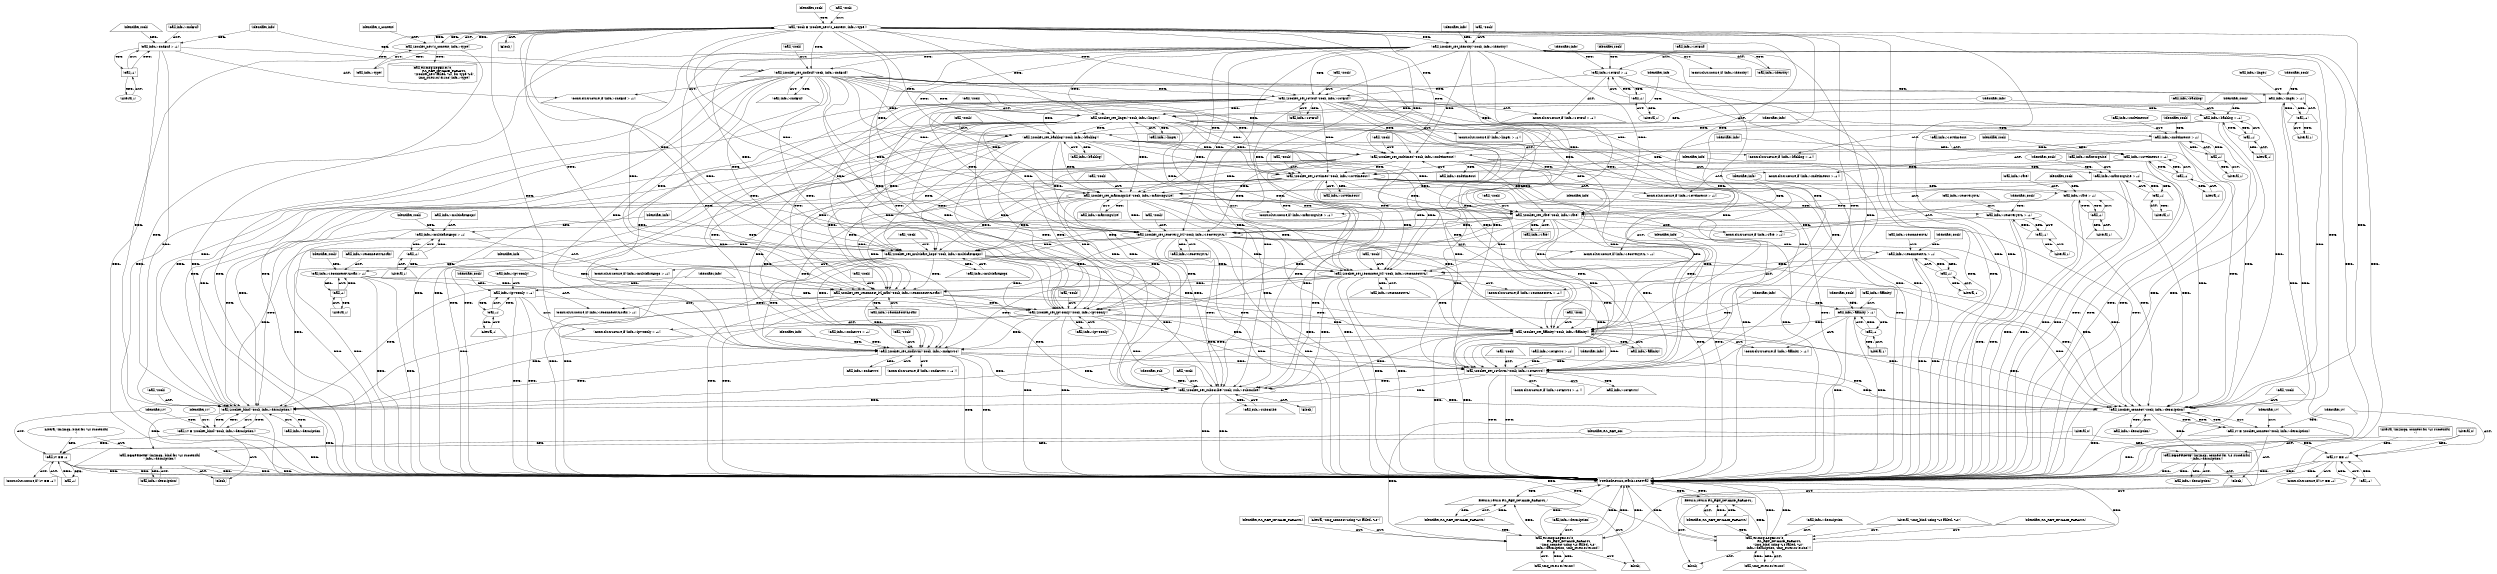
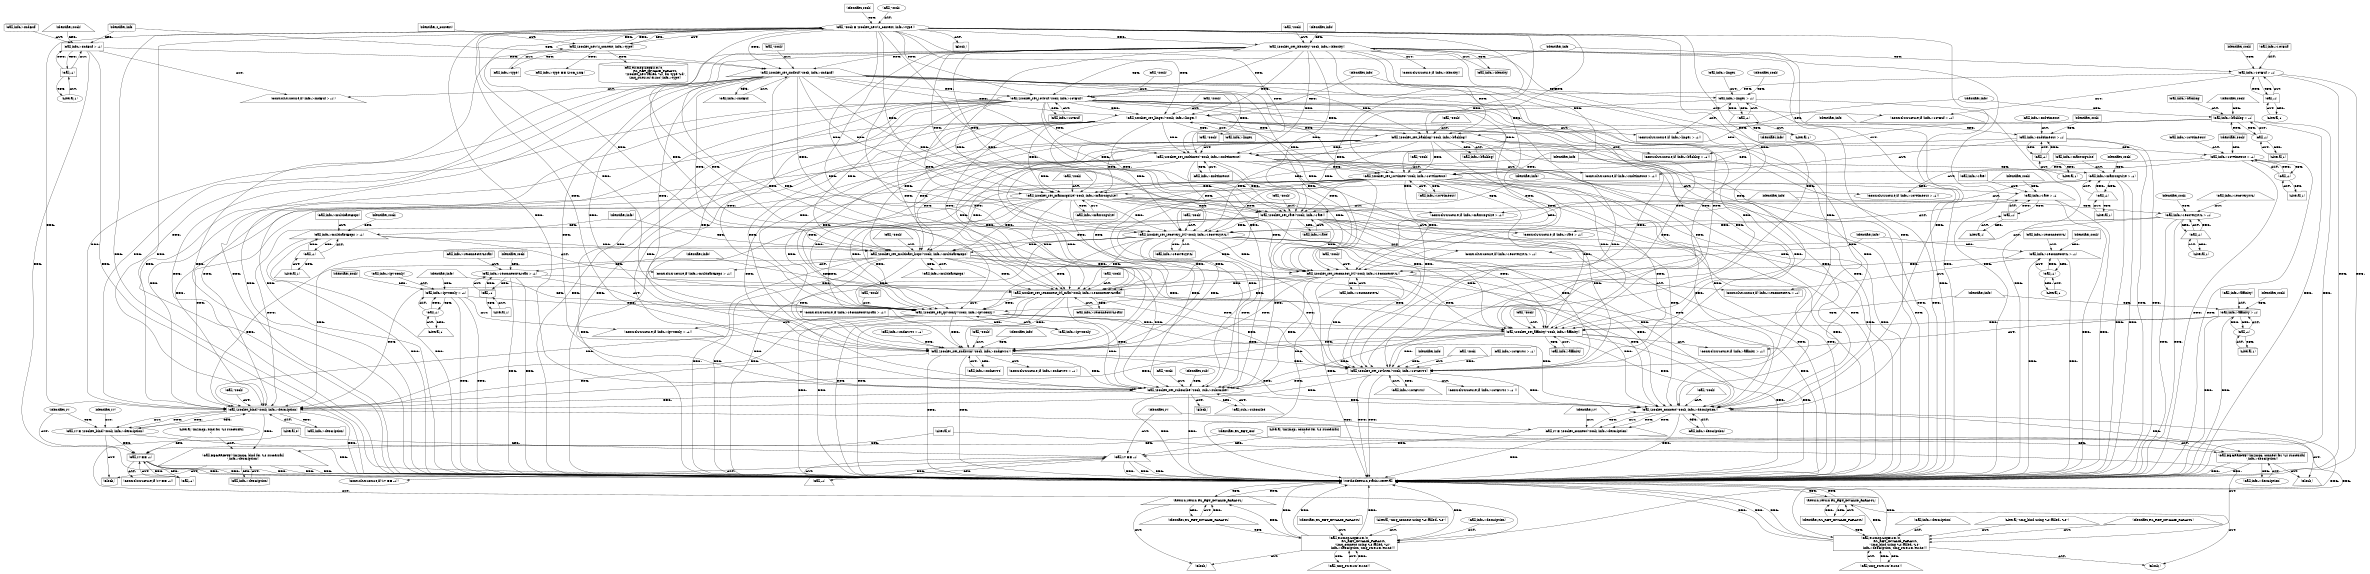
none -> (560, 73)
(2222, 118) -> (2233, 118)
